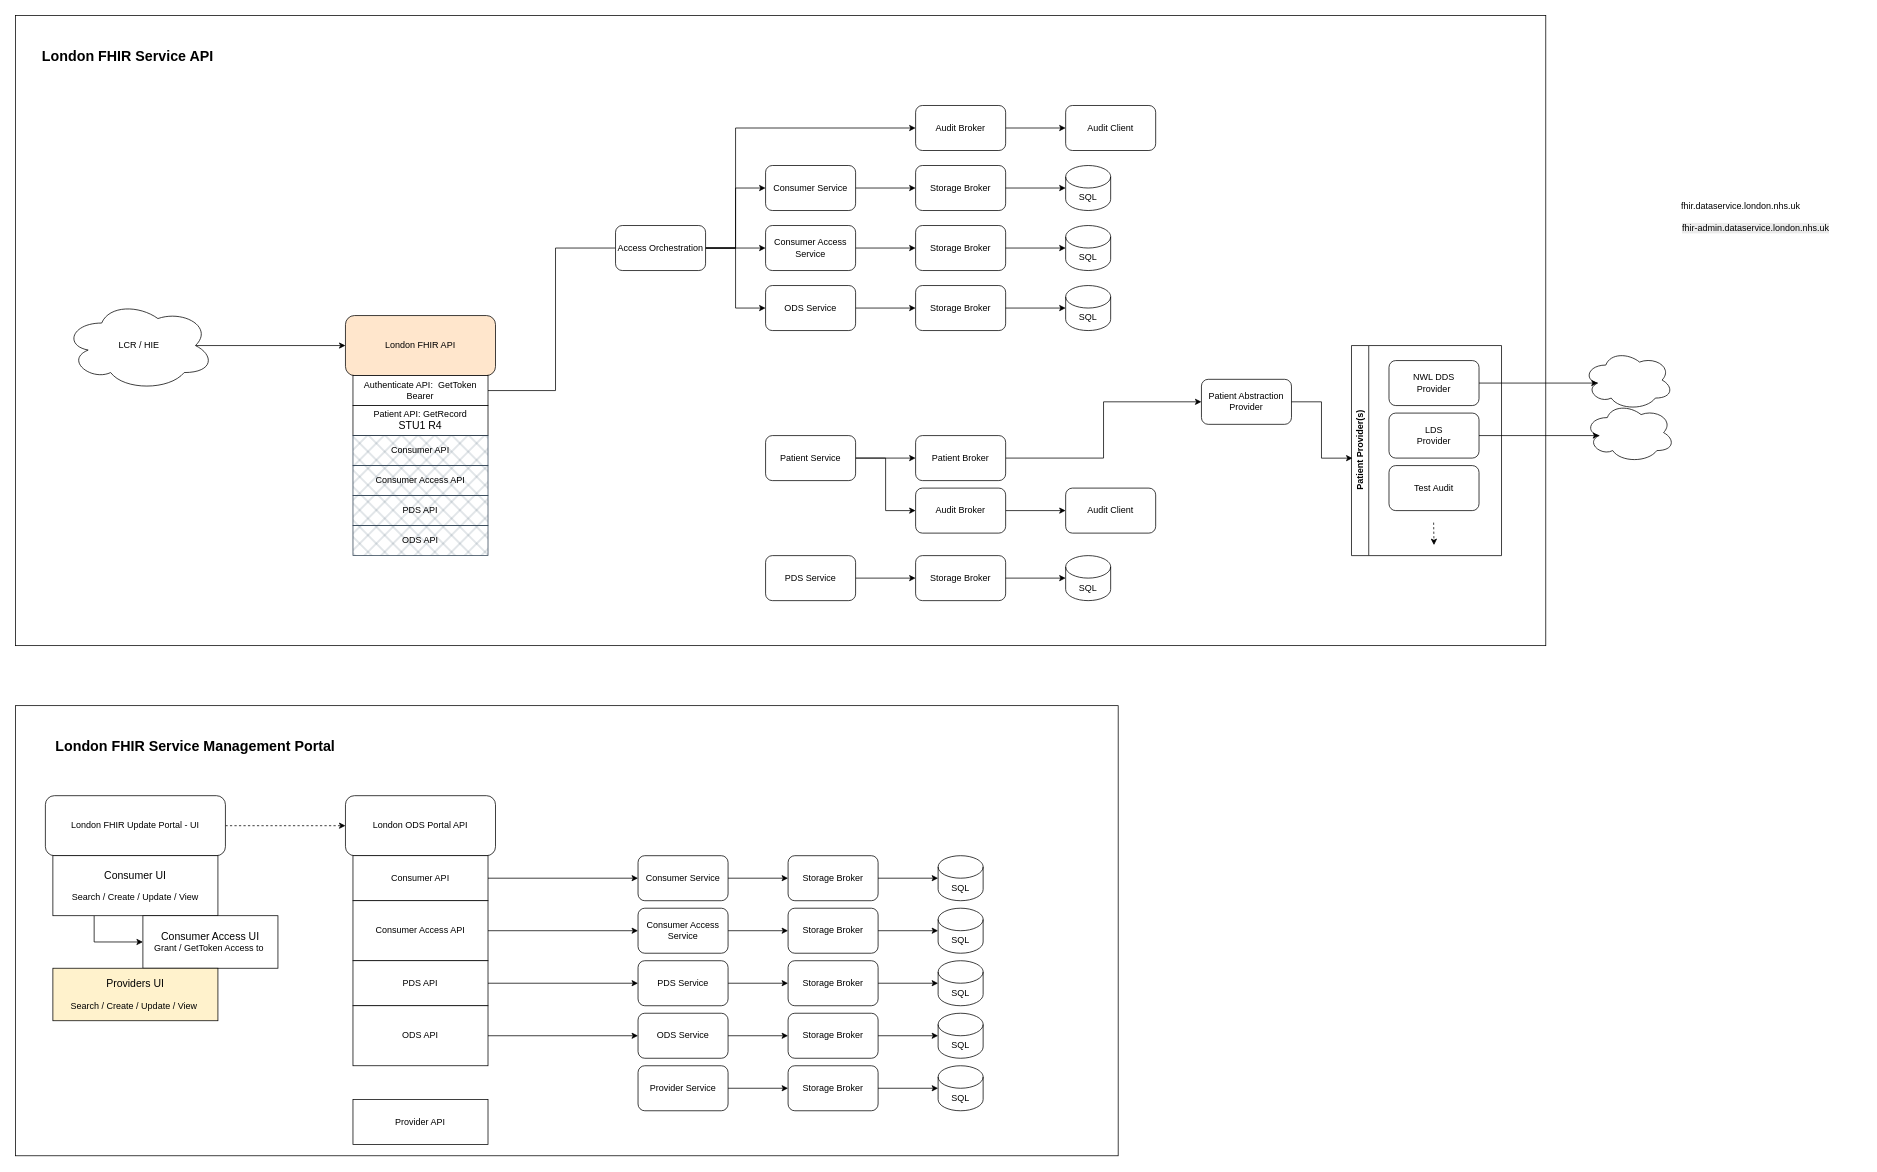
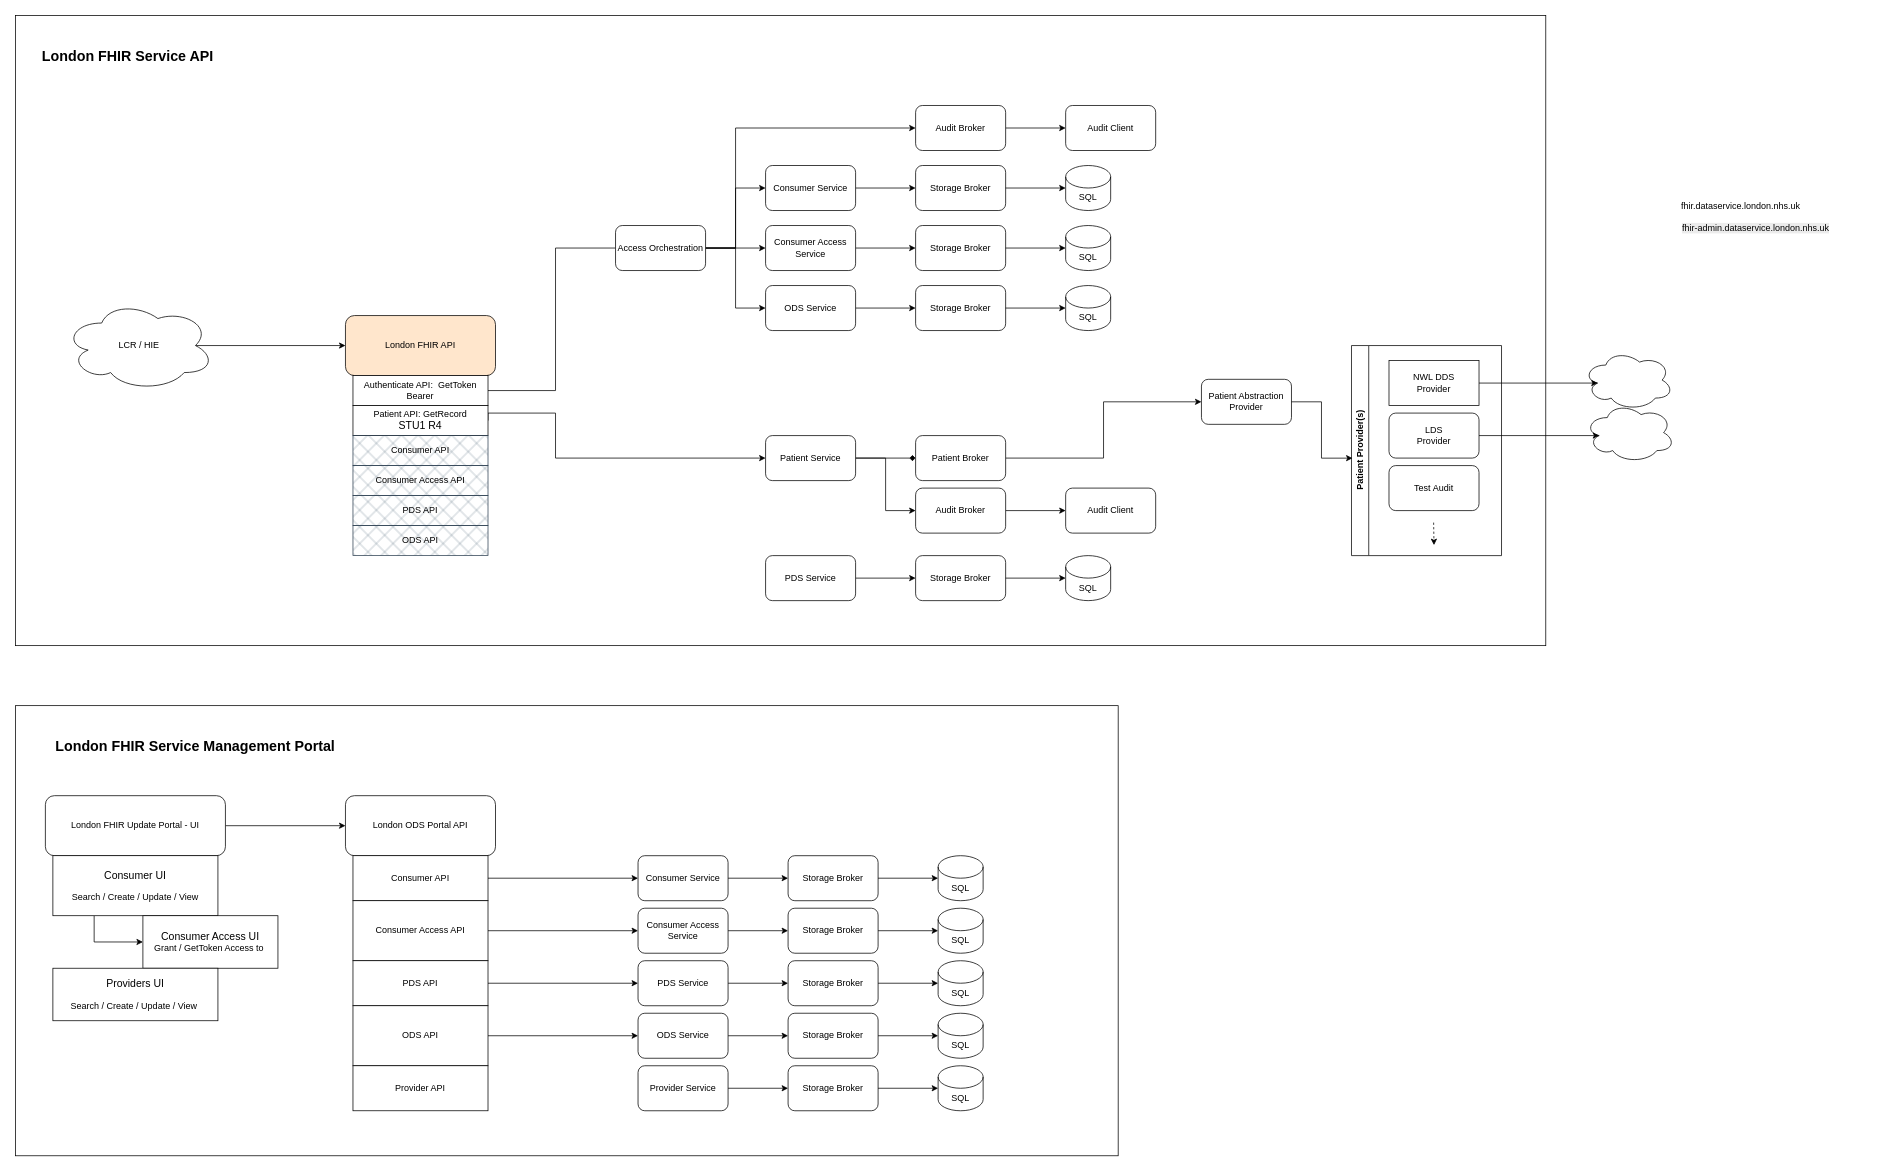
(1434, 383) -> (1434, 383)
none -> (555, 435)
(909, 458) -> (908, 458)
(282, 825) -> (282, 825)
(135, 994) -> (135, 994)
(420, 1122) -> (420, 1088)
